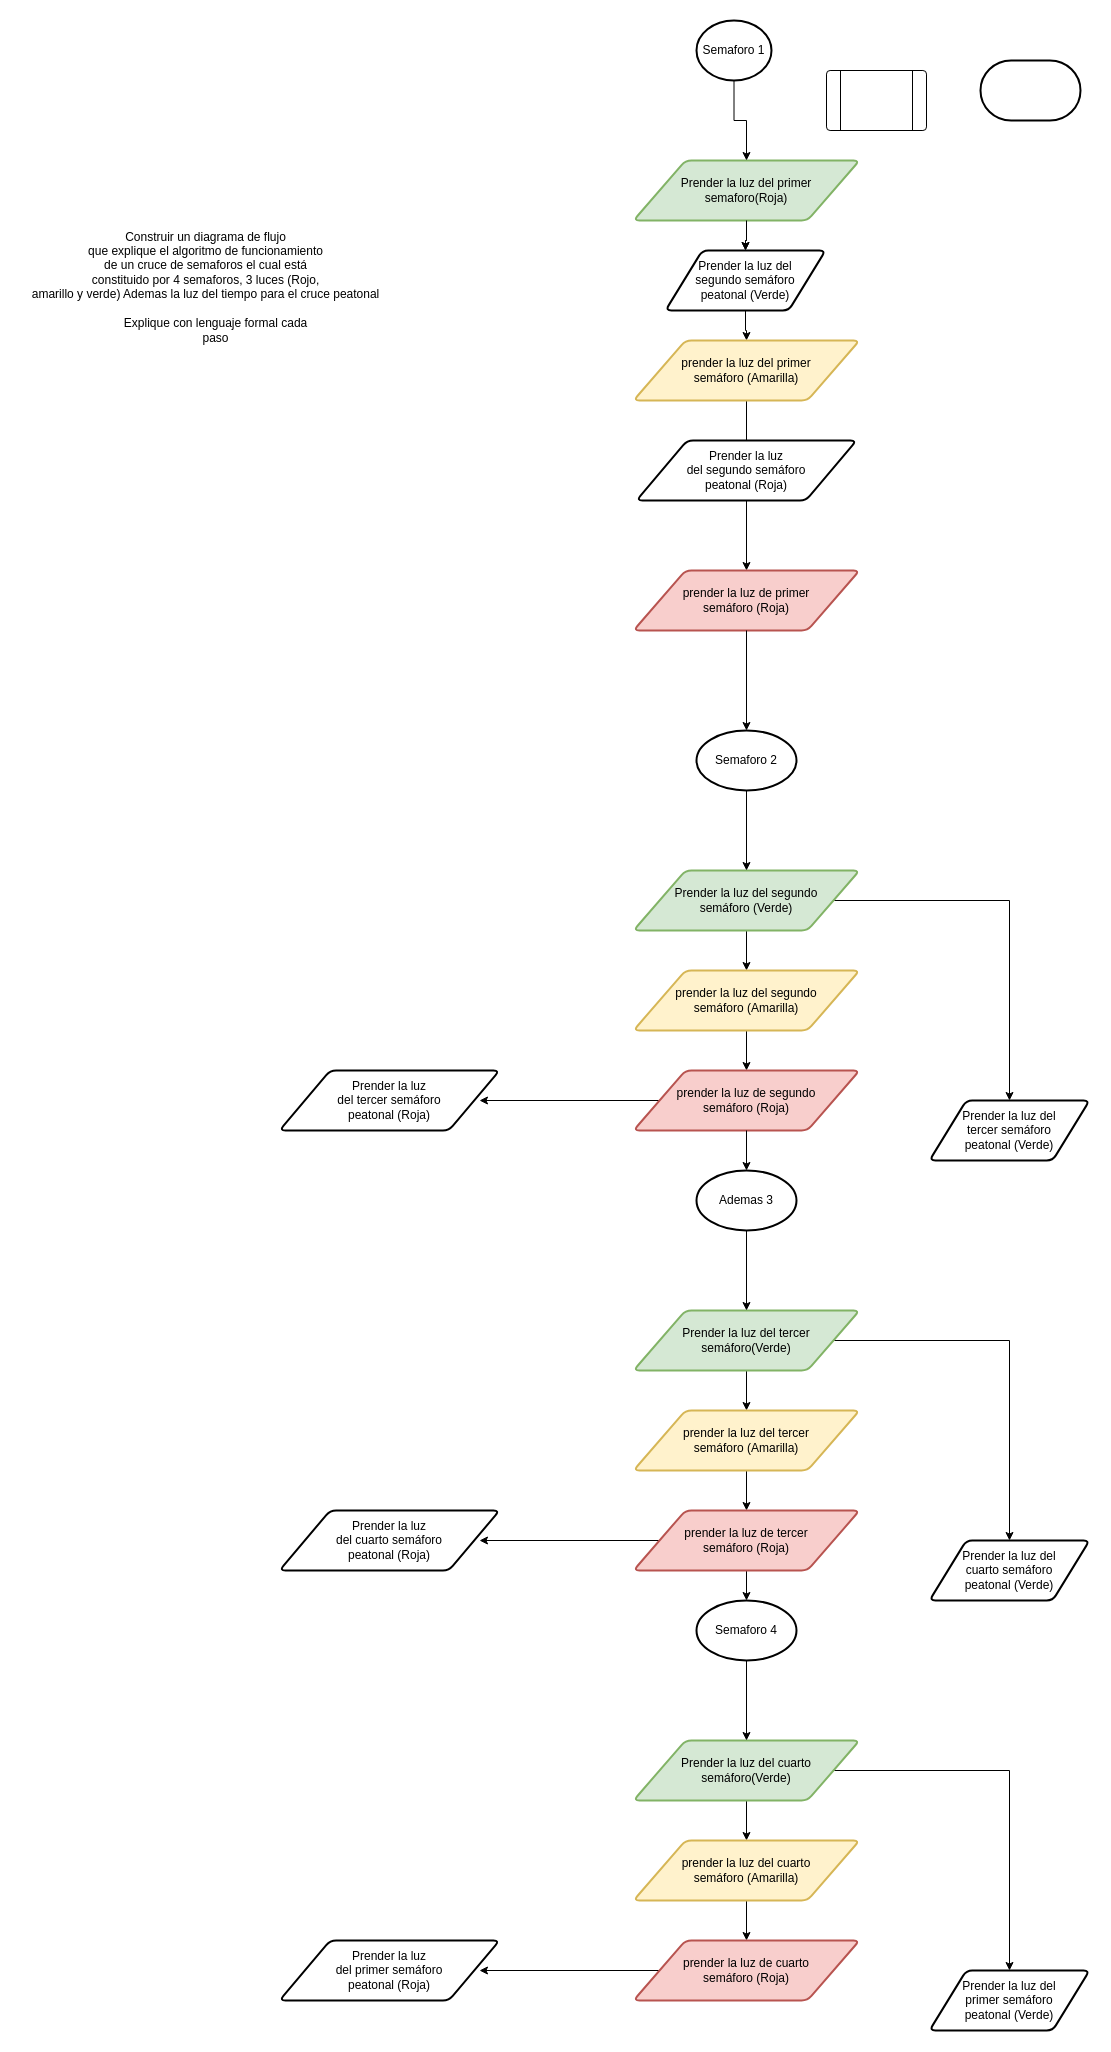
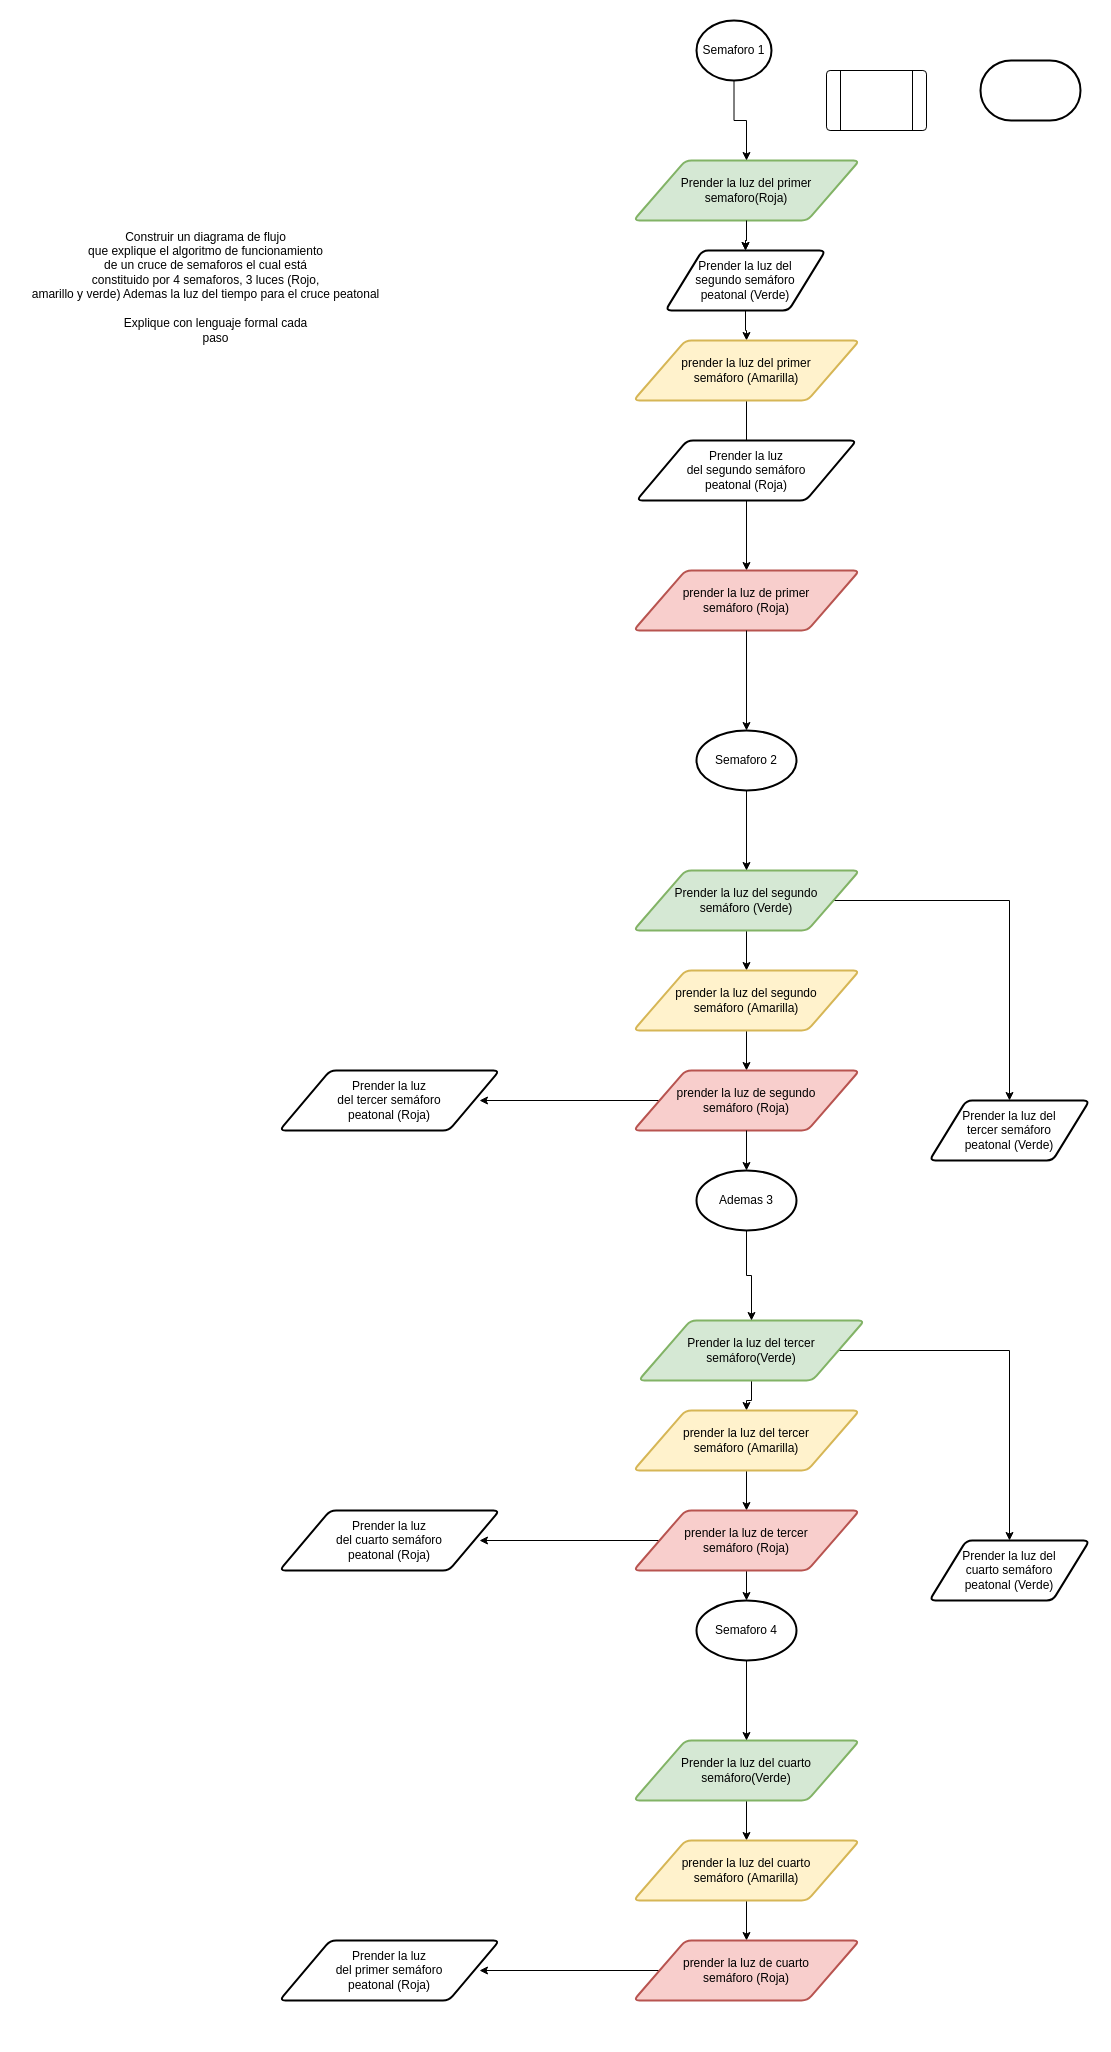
(747, 1341) -> (752, 1351)
(1010, 1780) -> none
(1010, 2001) -> none
